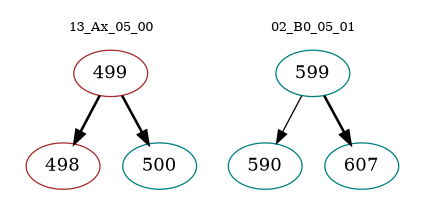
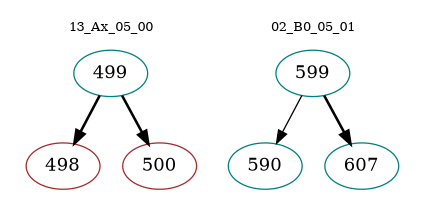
(111, 73) -> (111, 73)
(160, 166) -> (160, 166)
